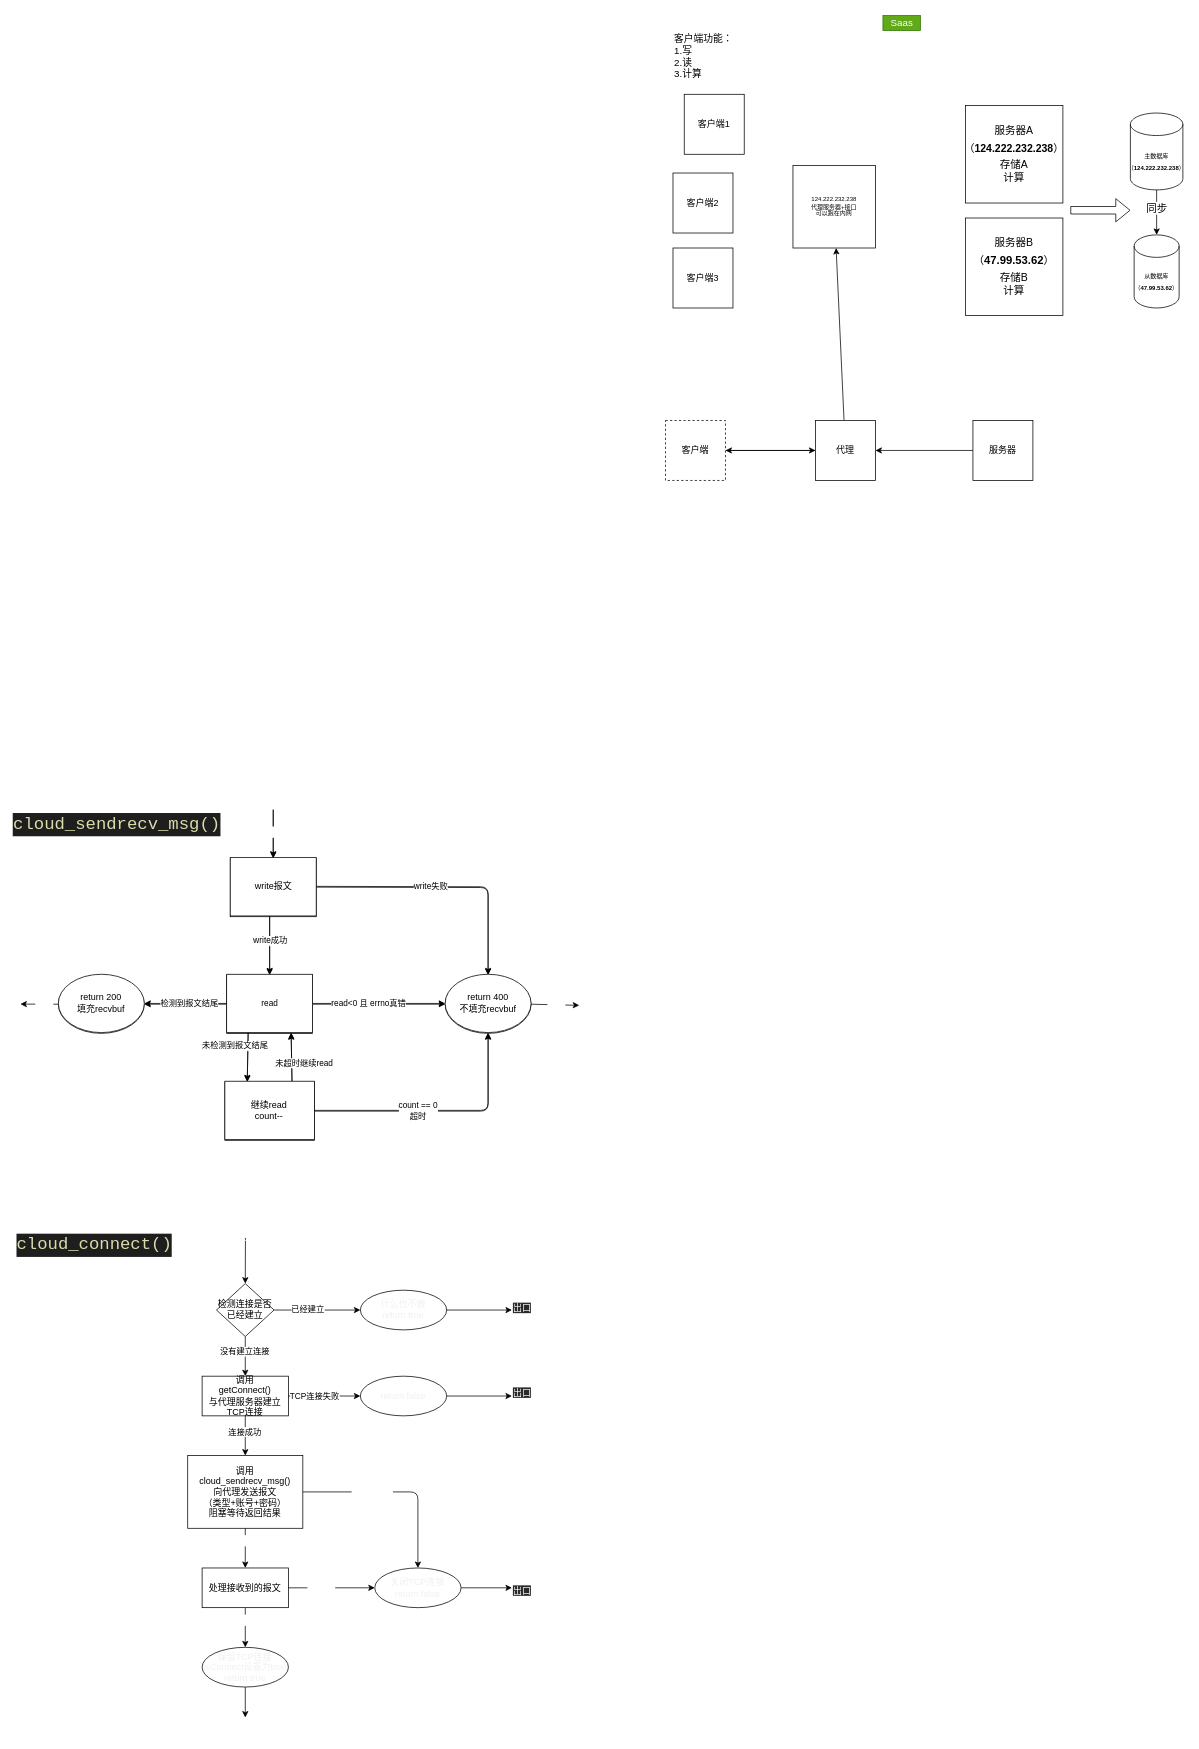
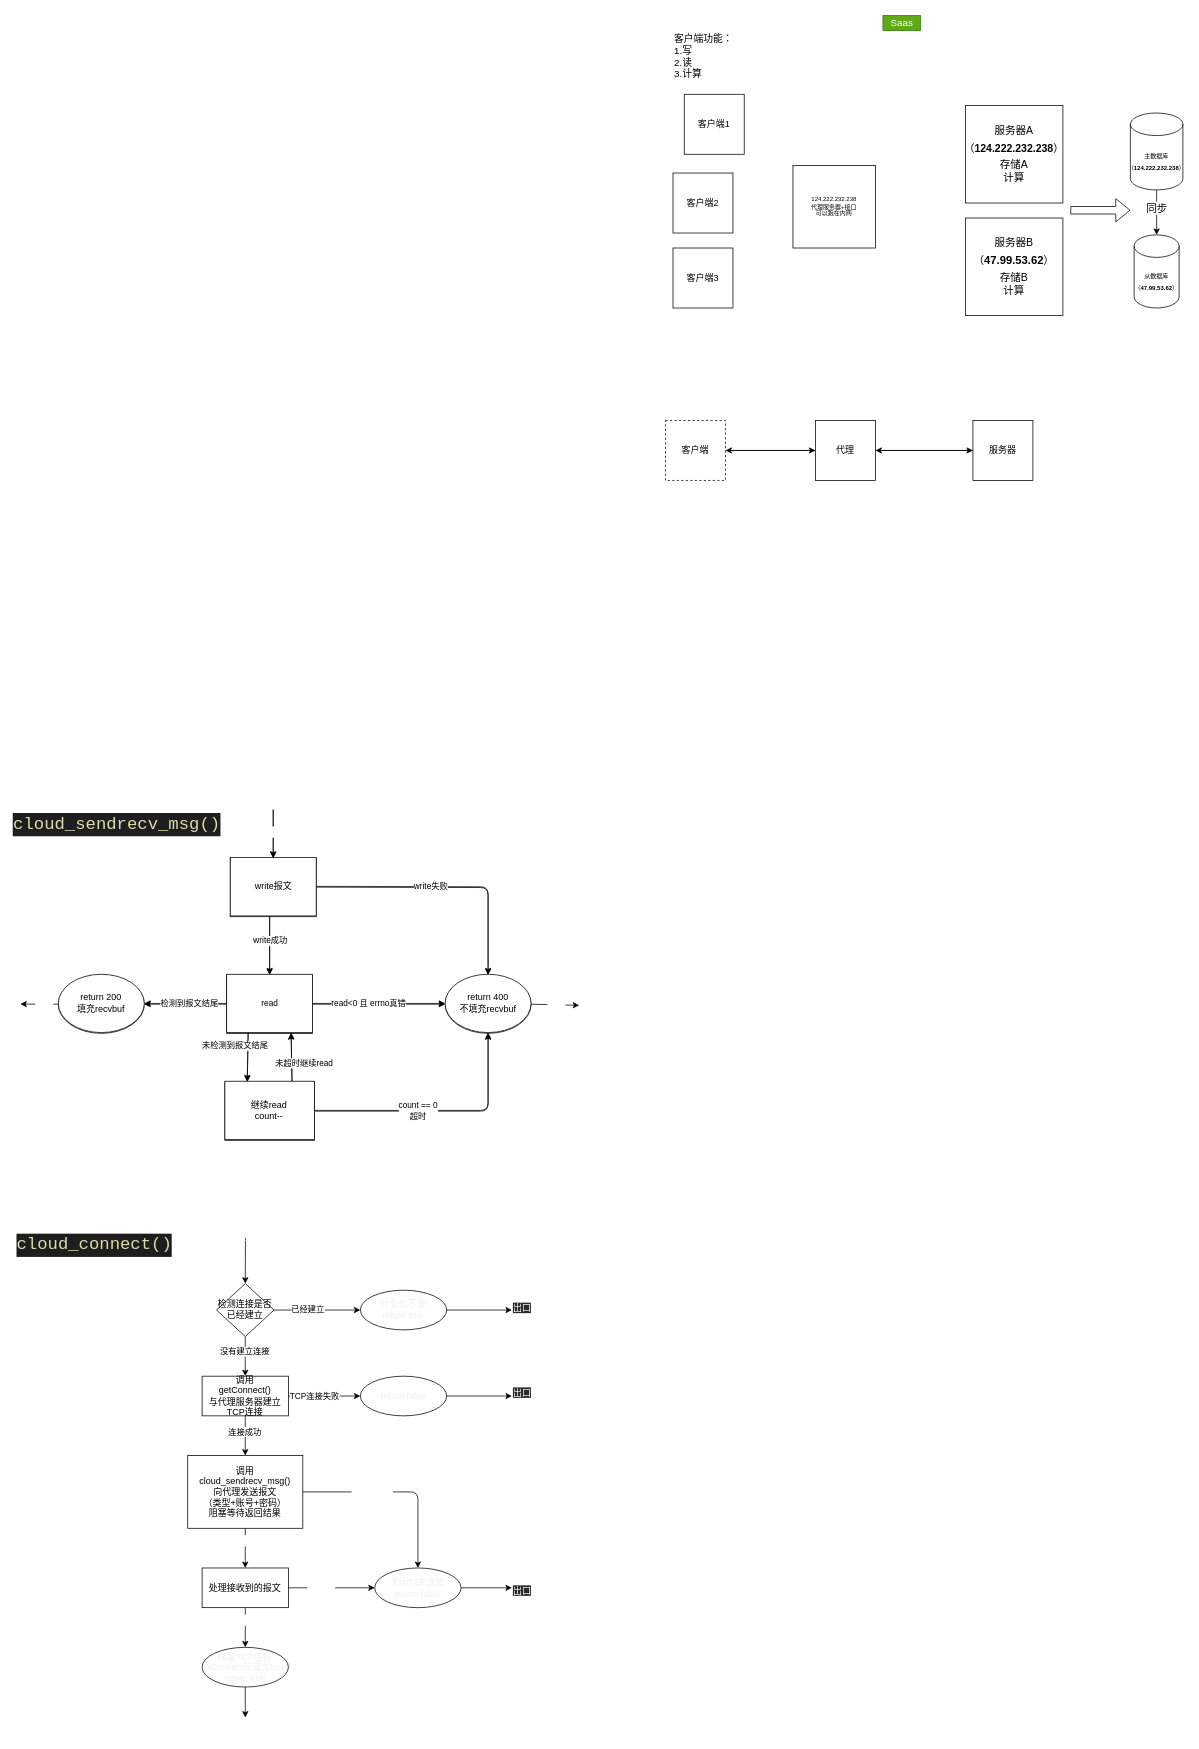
(840, 335) -> (877, 450)
